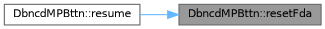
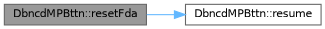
(154, 15) -> (160, 15)
